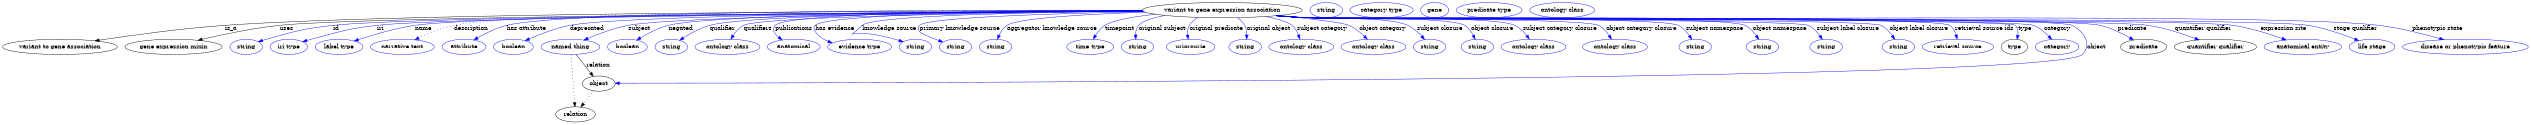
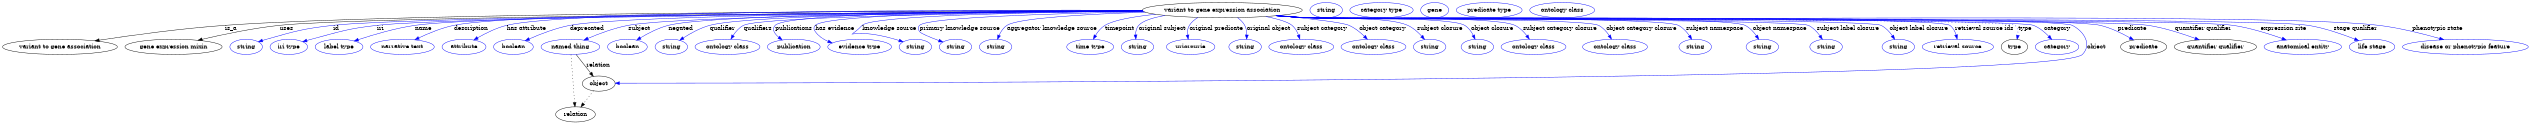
(779, 12) -> (779, 12)
(1651, 19) -> (1651, 19)
(794, 47) -> (794, 47)
